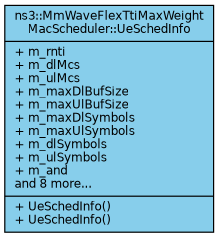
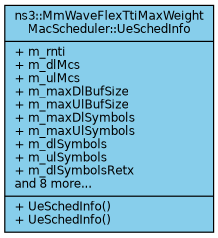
(41, 171) -> (74, 171)
